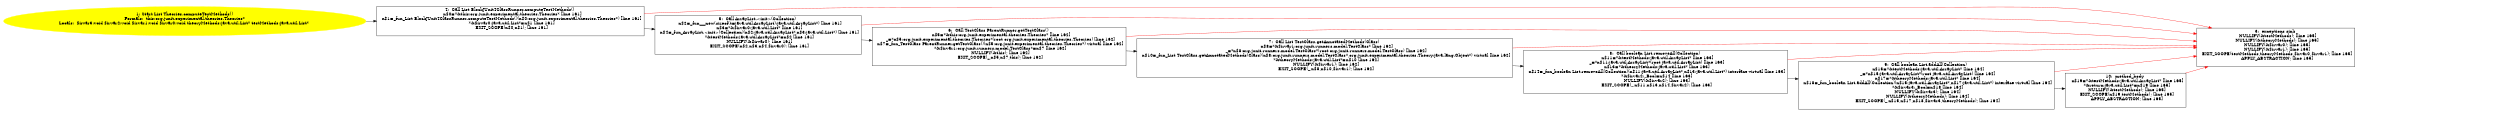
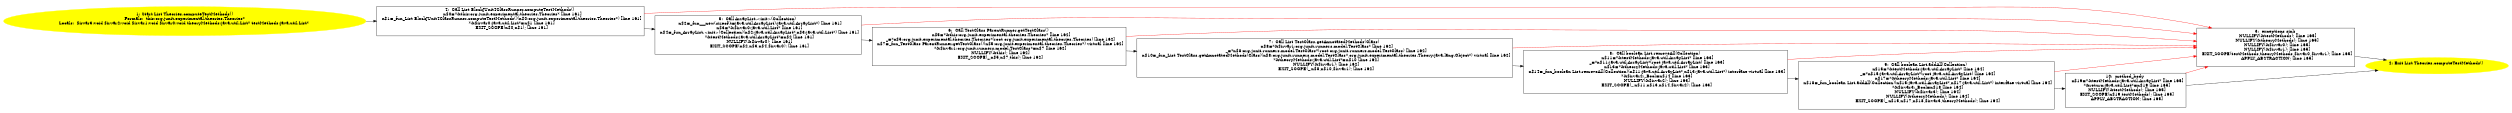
none -> (2437, 66)
